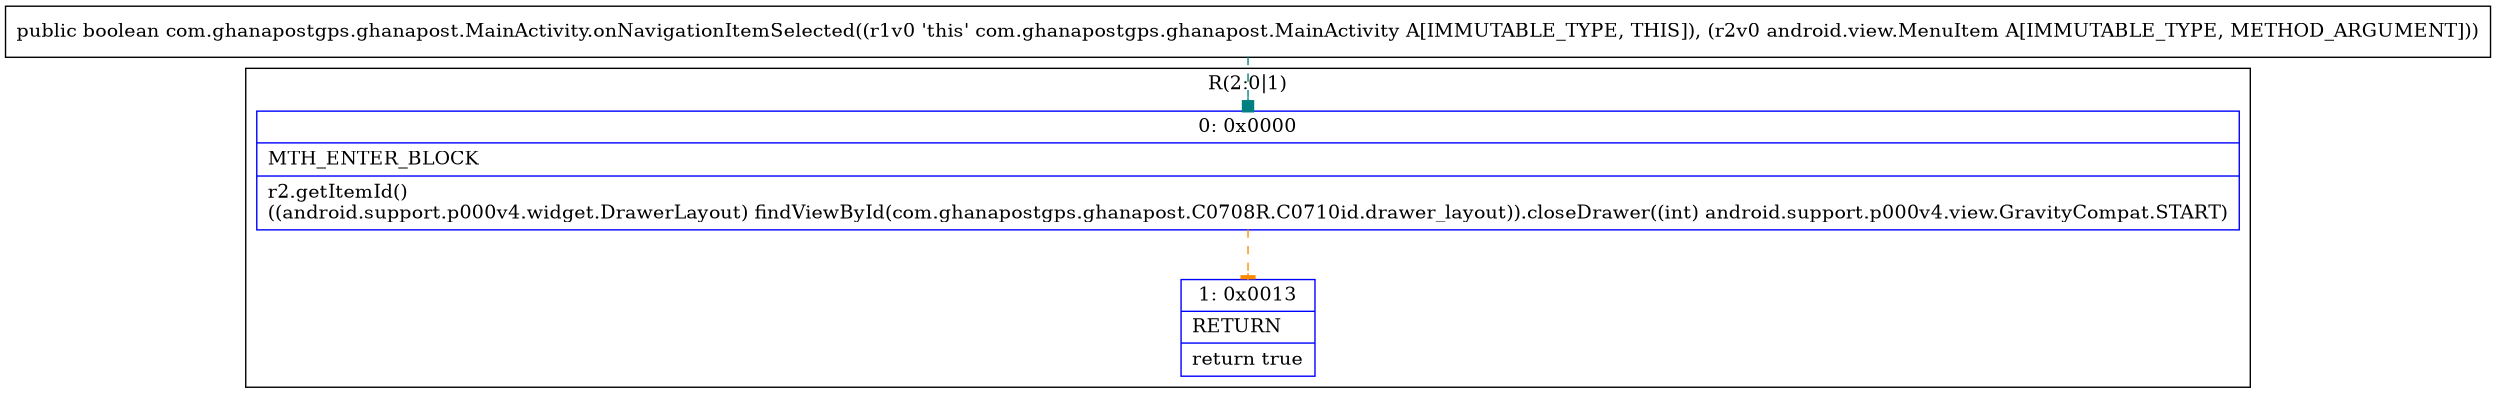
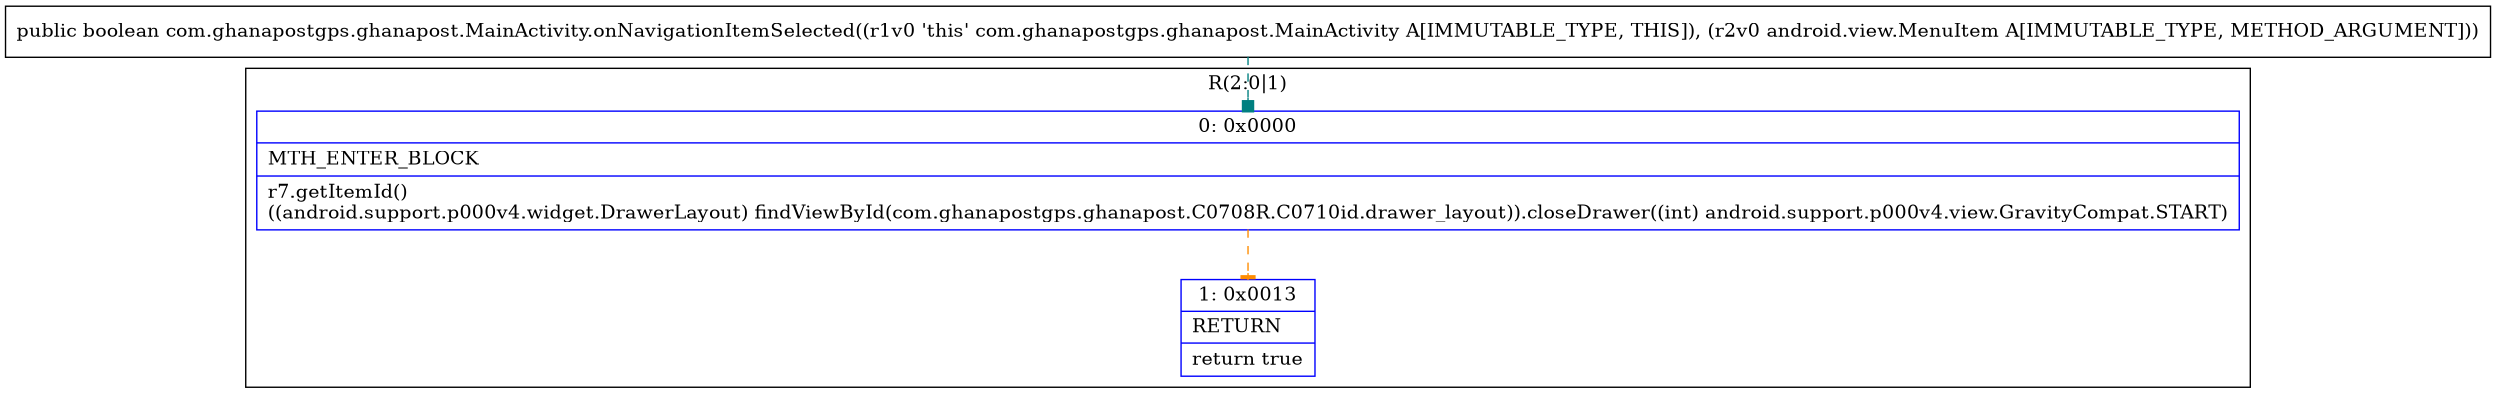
(338, 192) -> (338, 192)
